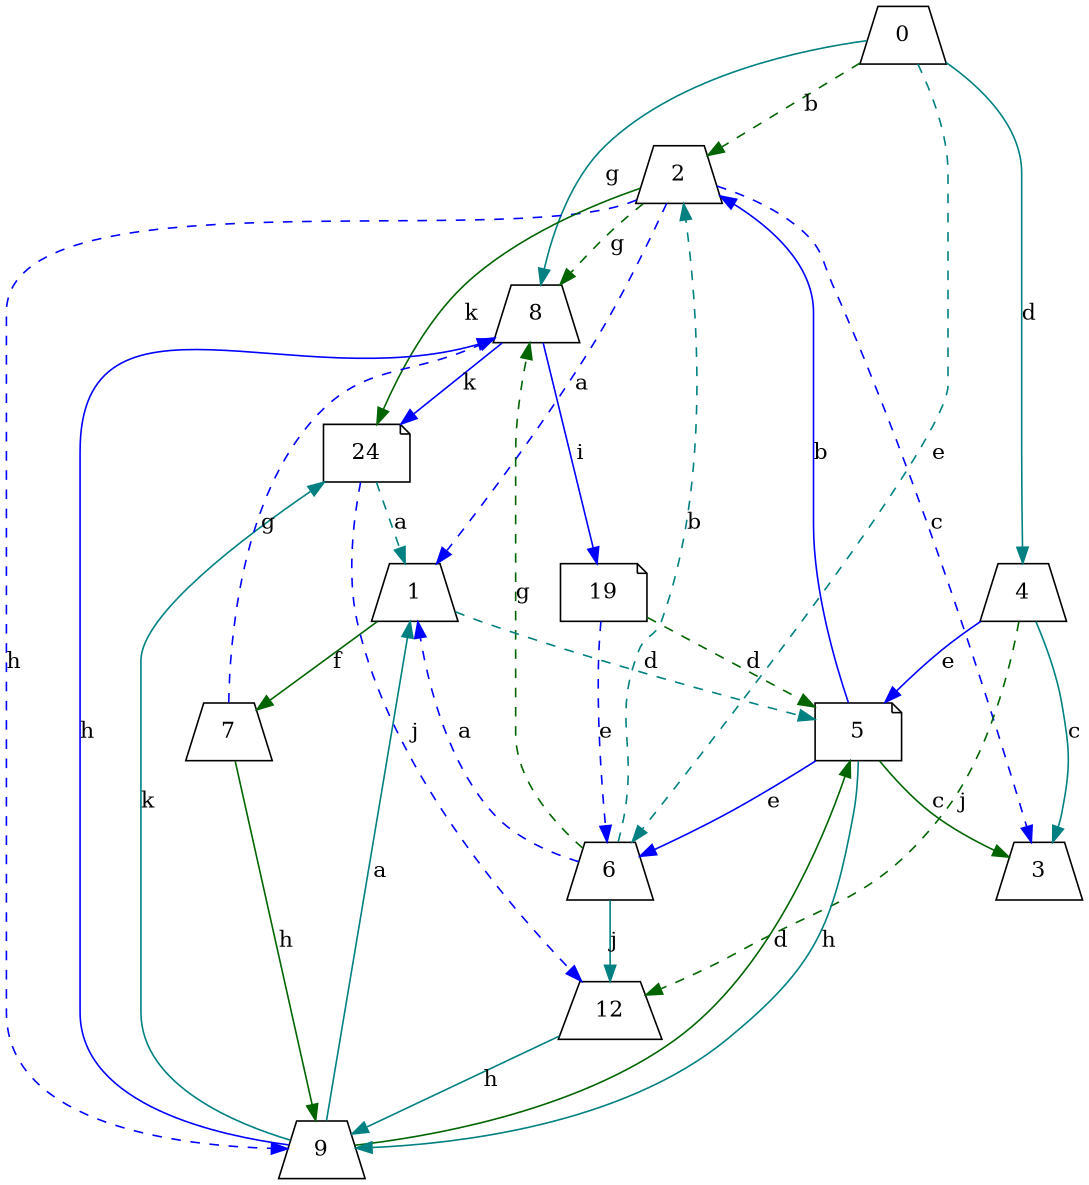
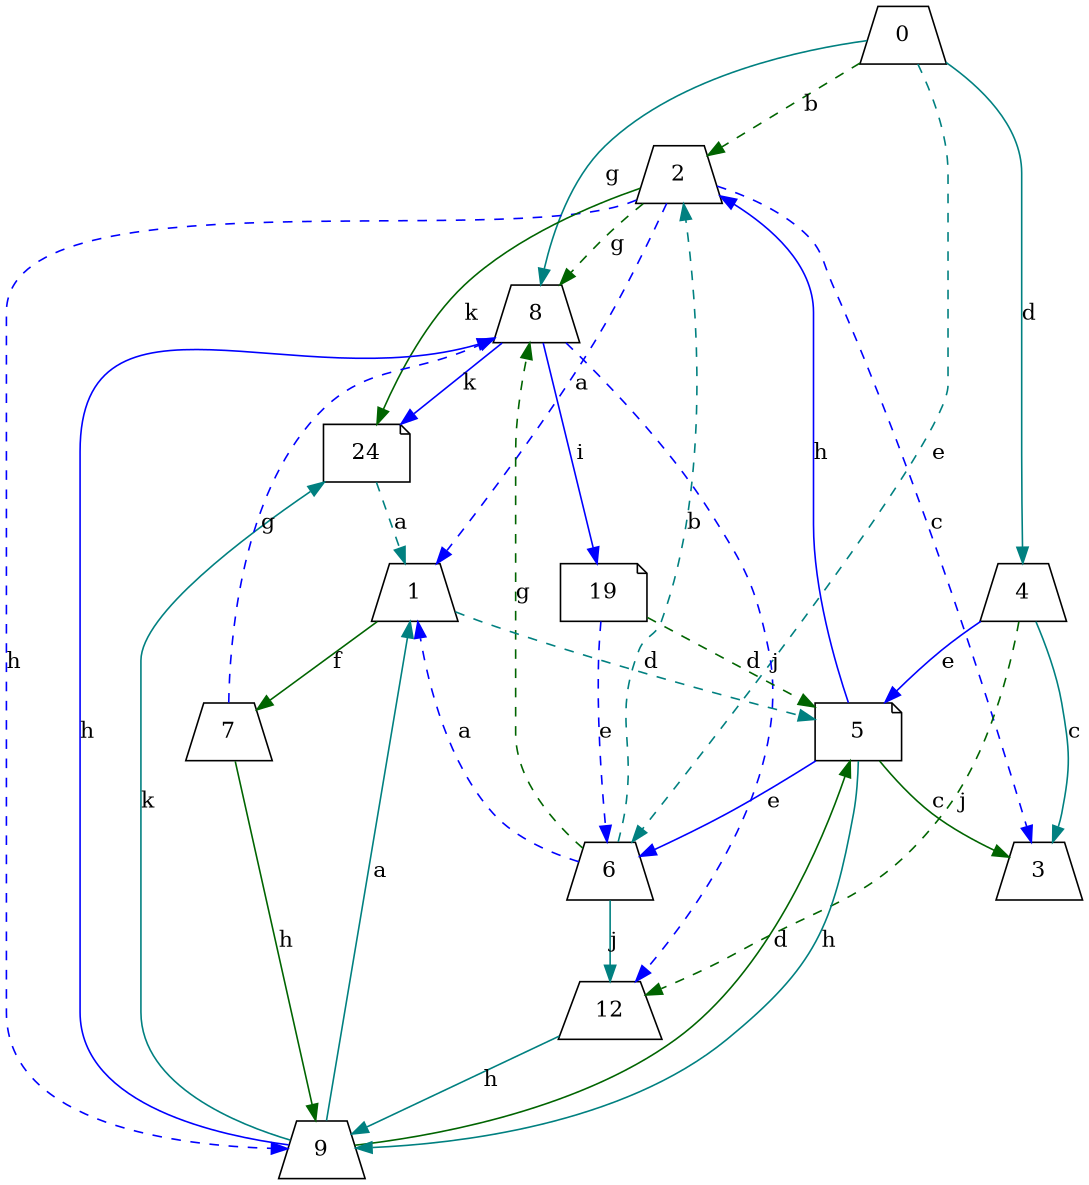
(822, 453) -> (822, 453)
(406, 748) -> (766, 640)
